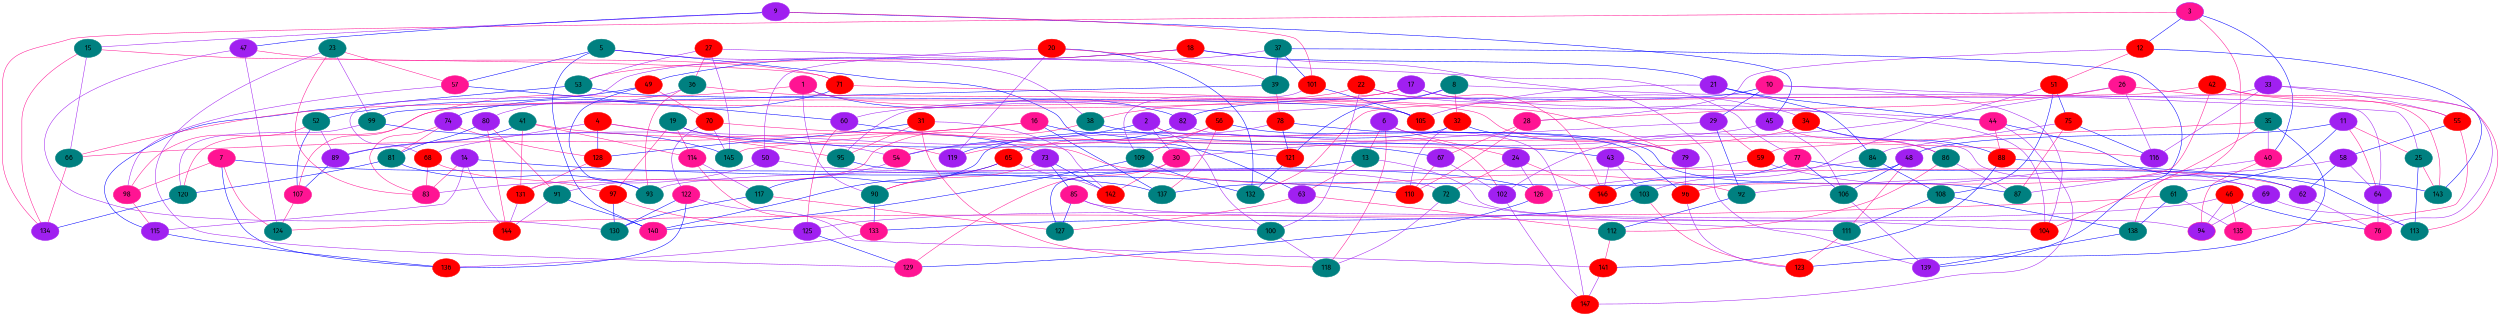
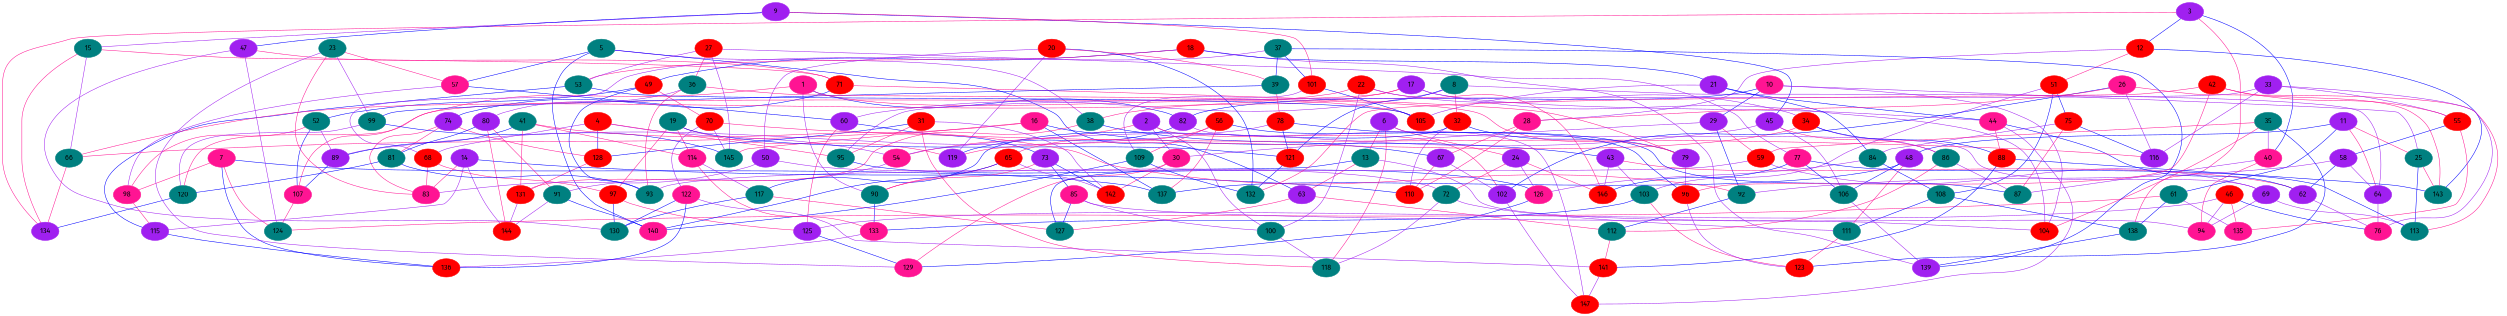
(2190, 12) -> (2190, 12)
(1807, 132) -> (1807, 132)
(1021, 140) -> (1021, 140)
(2202, 231) -> (2202, 231)
